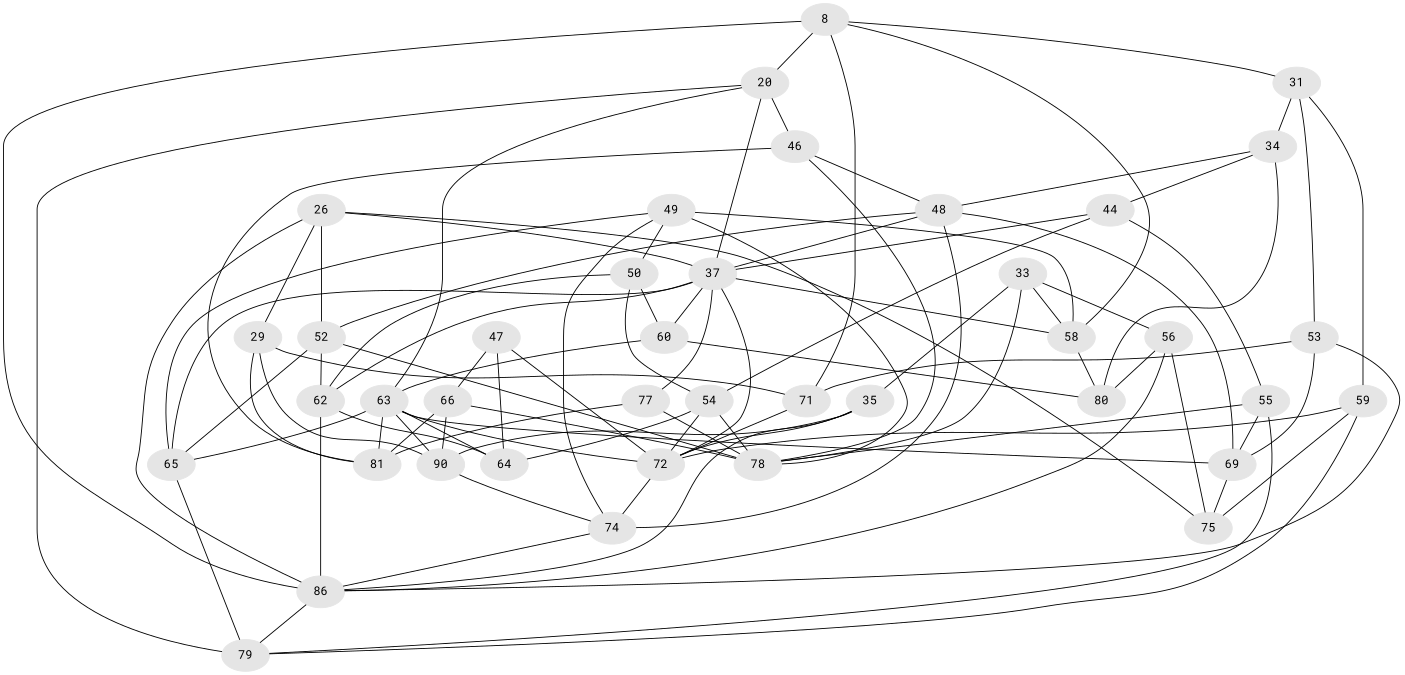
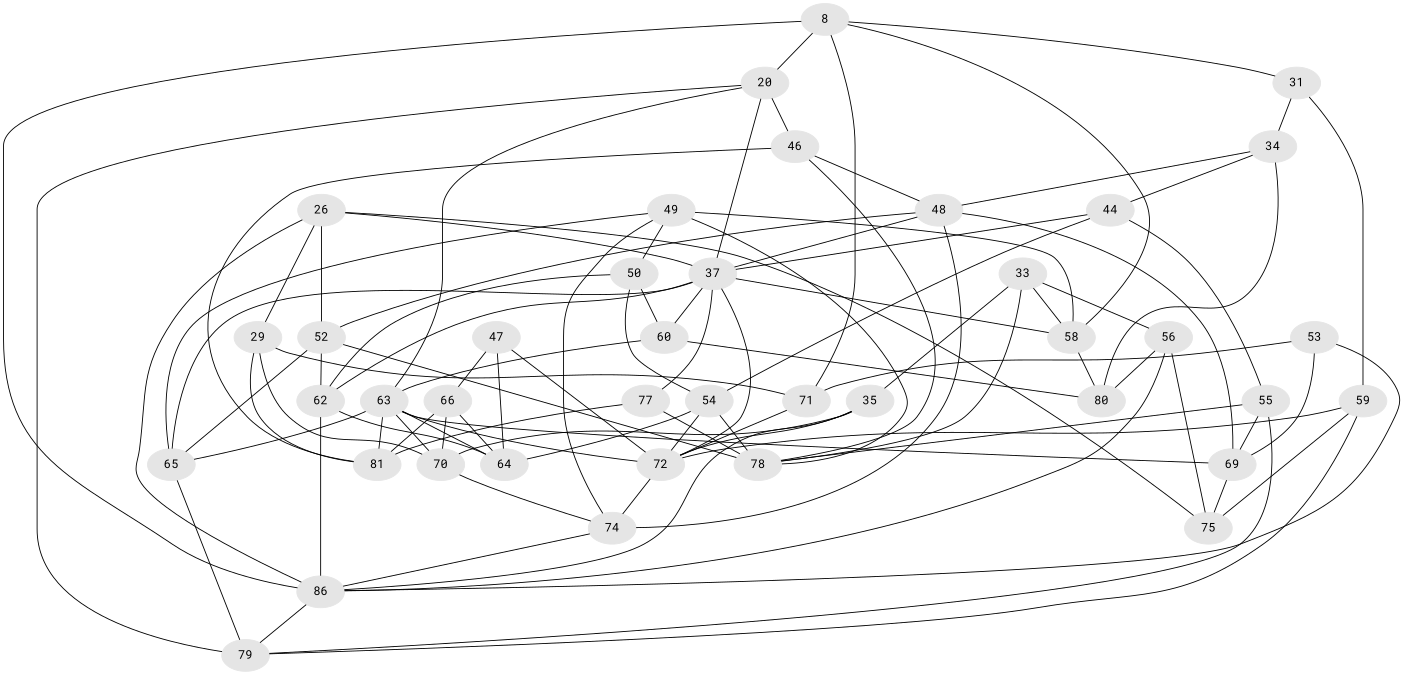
(1311, 210) -> none
(577, 426) -> (483, 441)
(441, 465) -> (441, 465)
